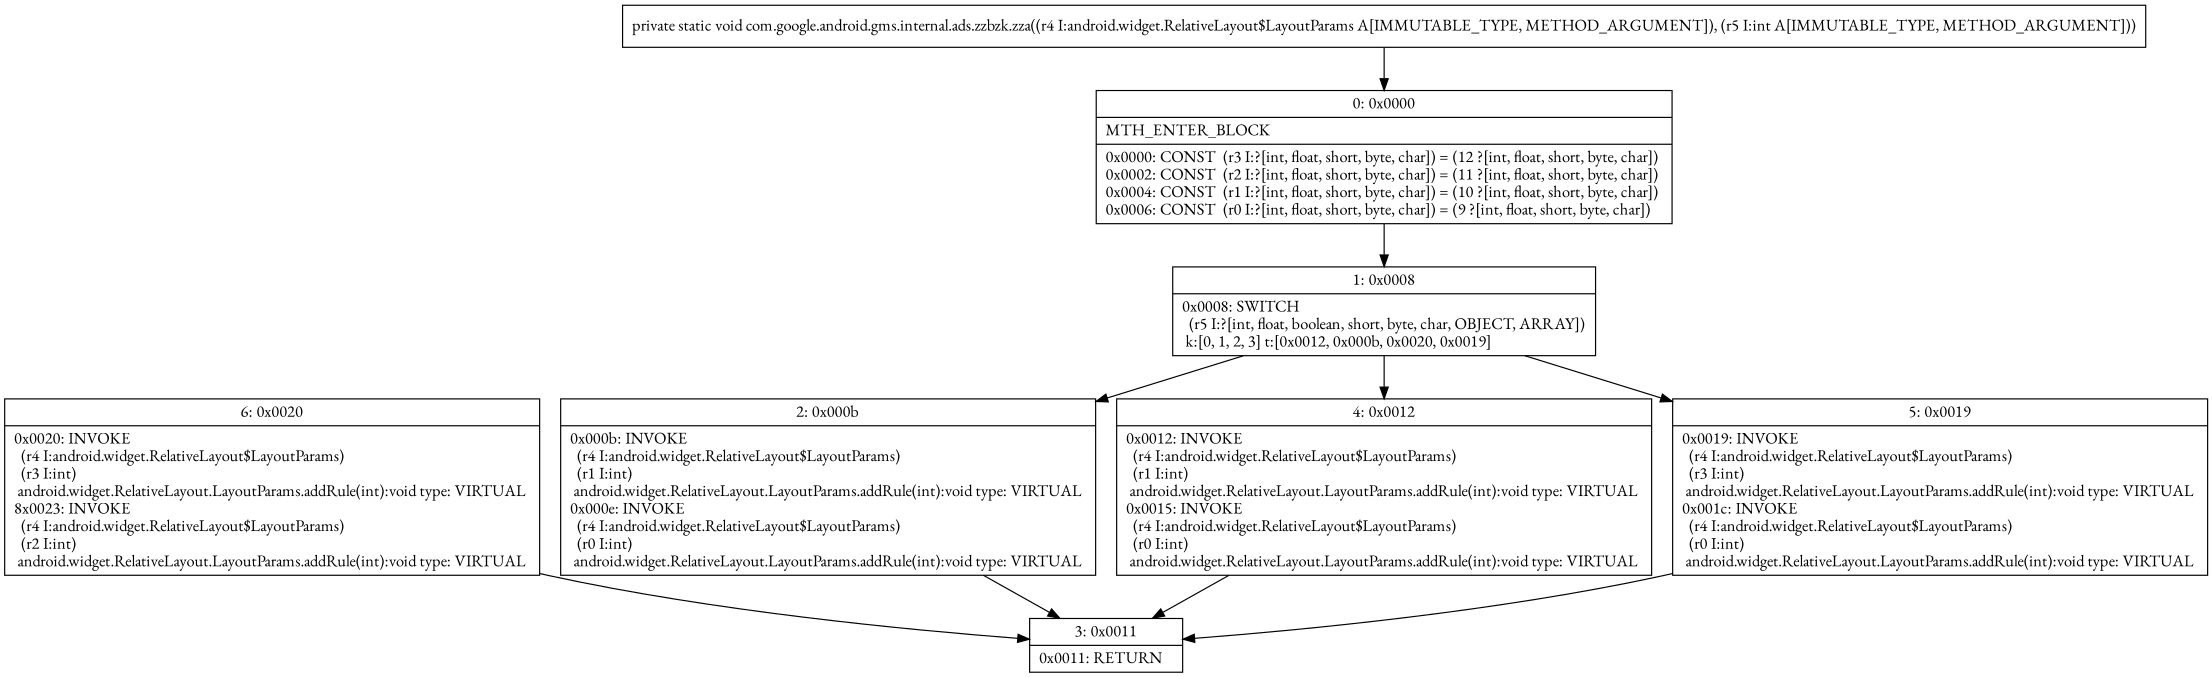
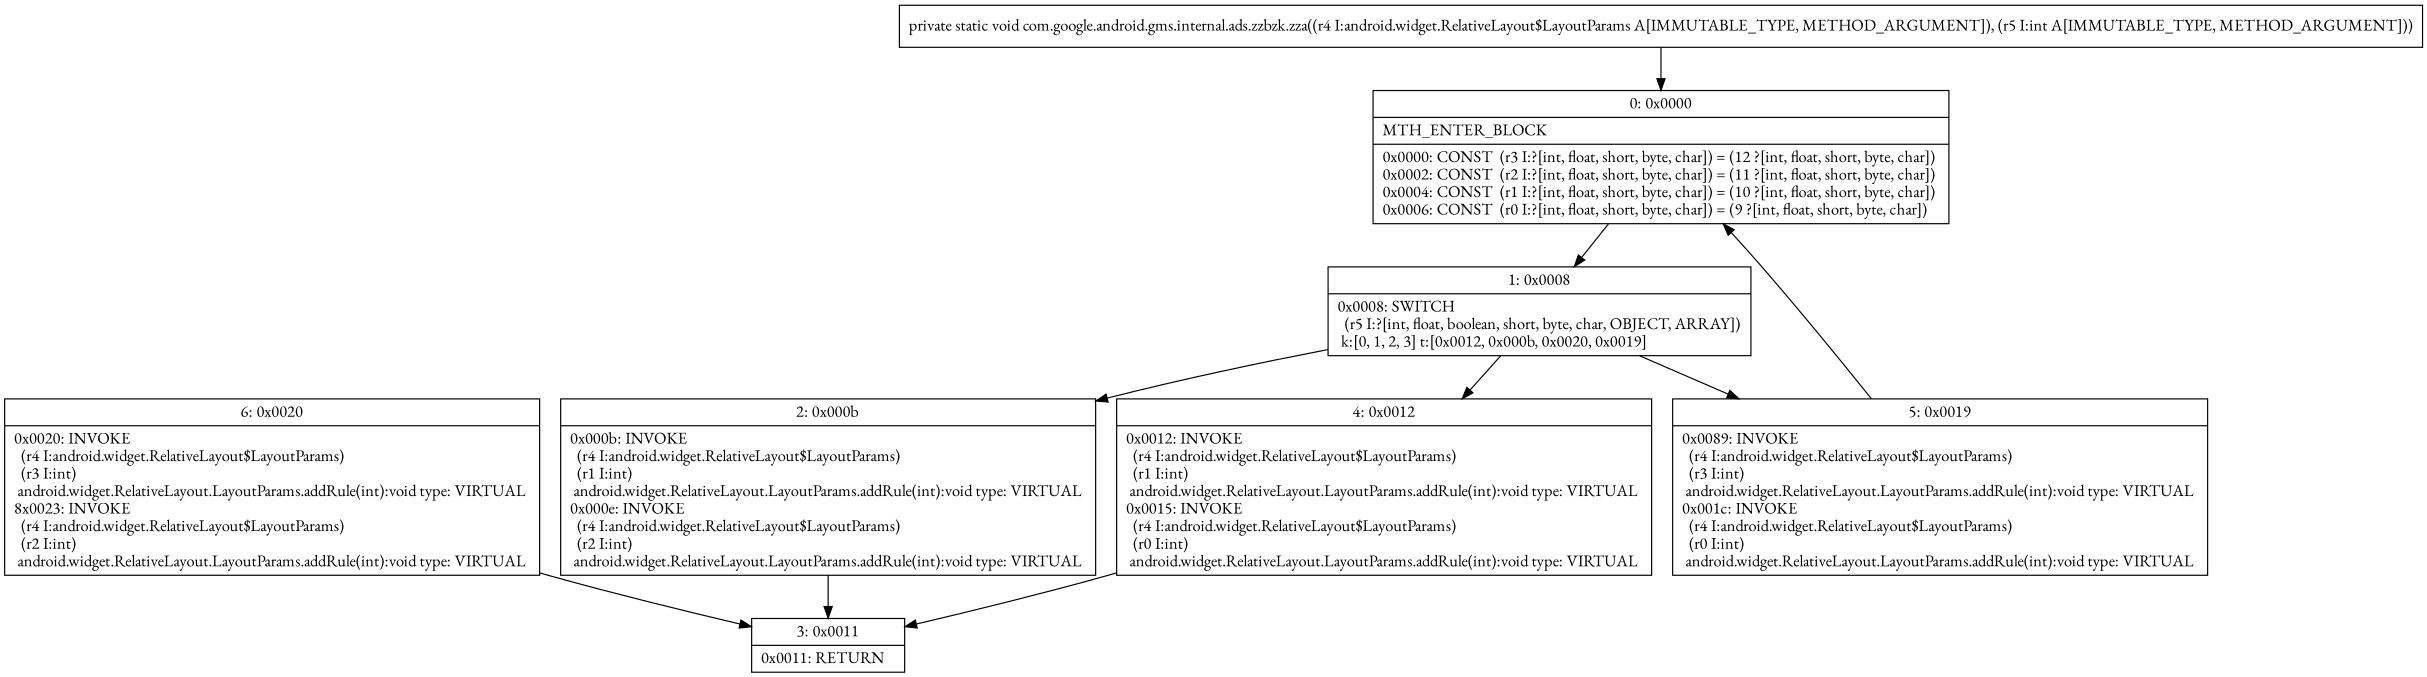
(1744, 439) -> (1744, 439)
(602, 544) -> (602, 544)
(1435, 614) -> (1803, 315)
